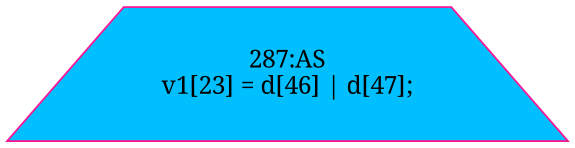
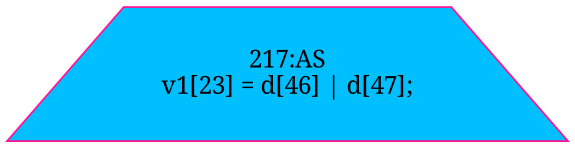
(288, 74) -> (288, 74)
